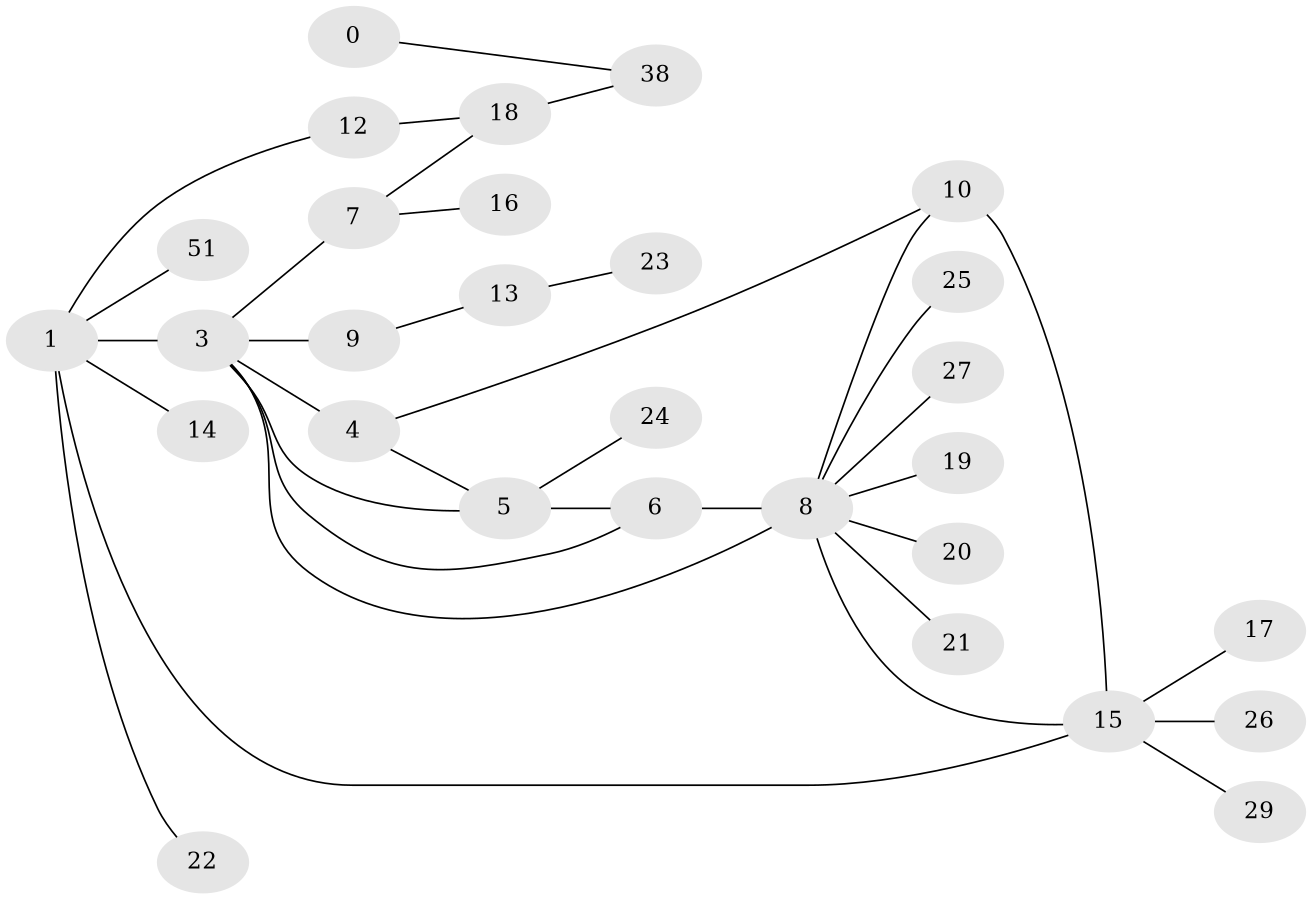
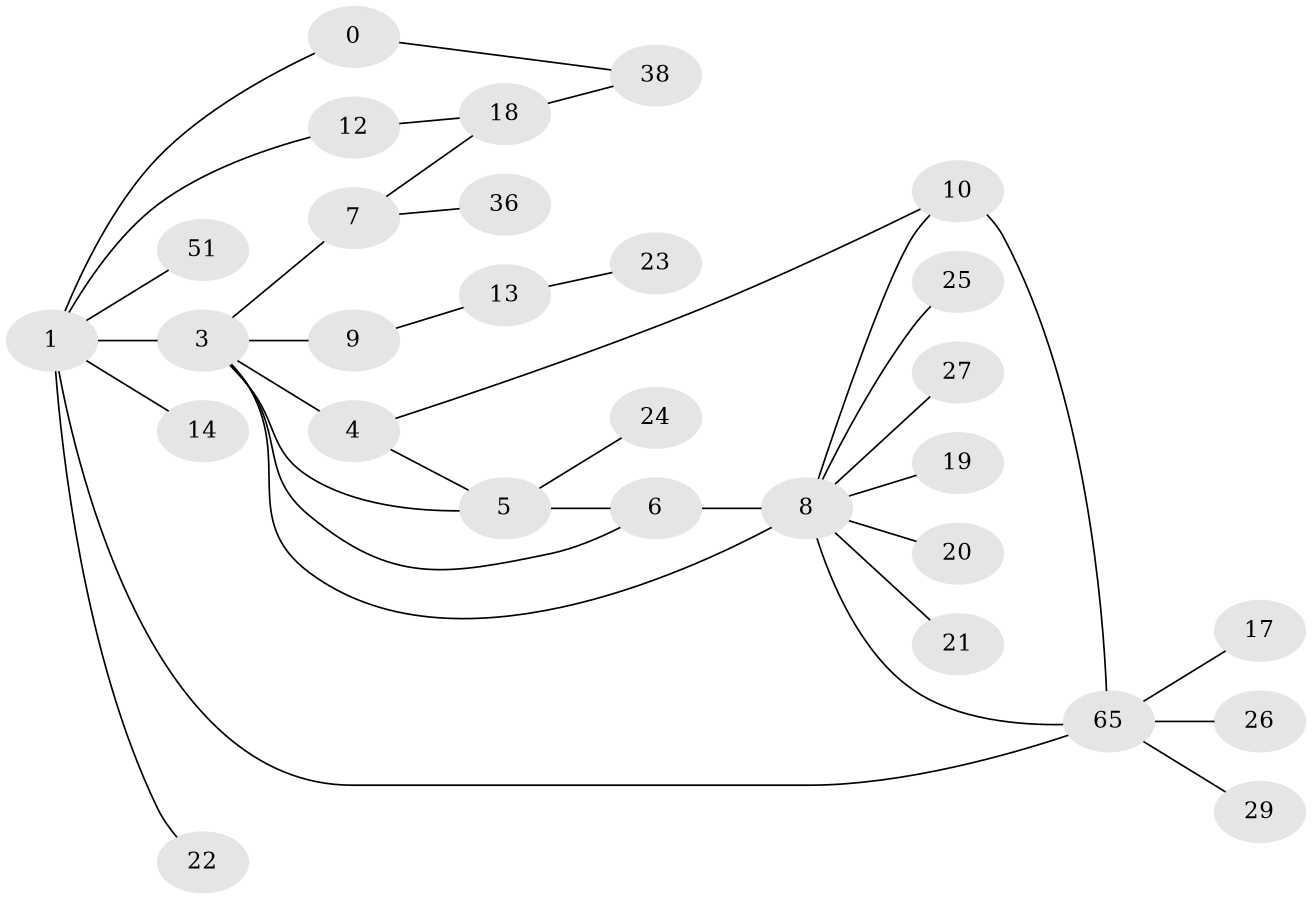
none -> (161, 154)
(505, 205) -> (505, 205)
(1109, 721) -> (1109, 721)
